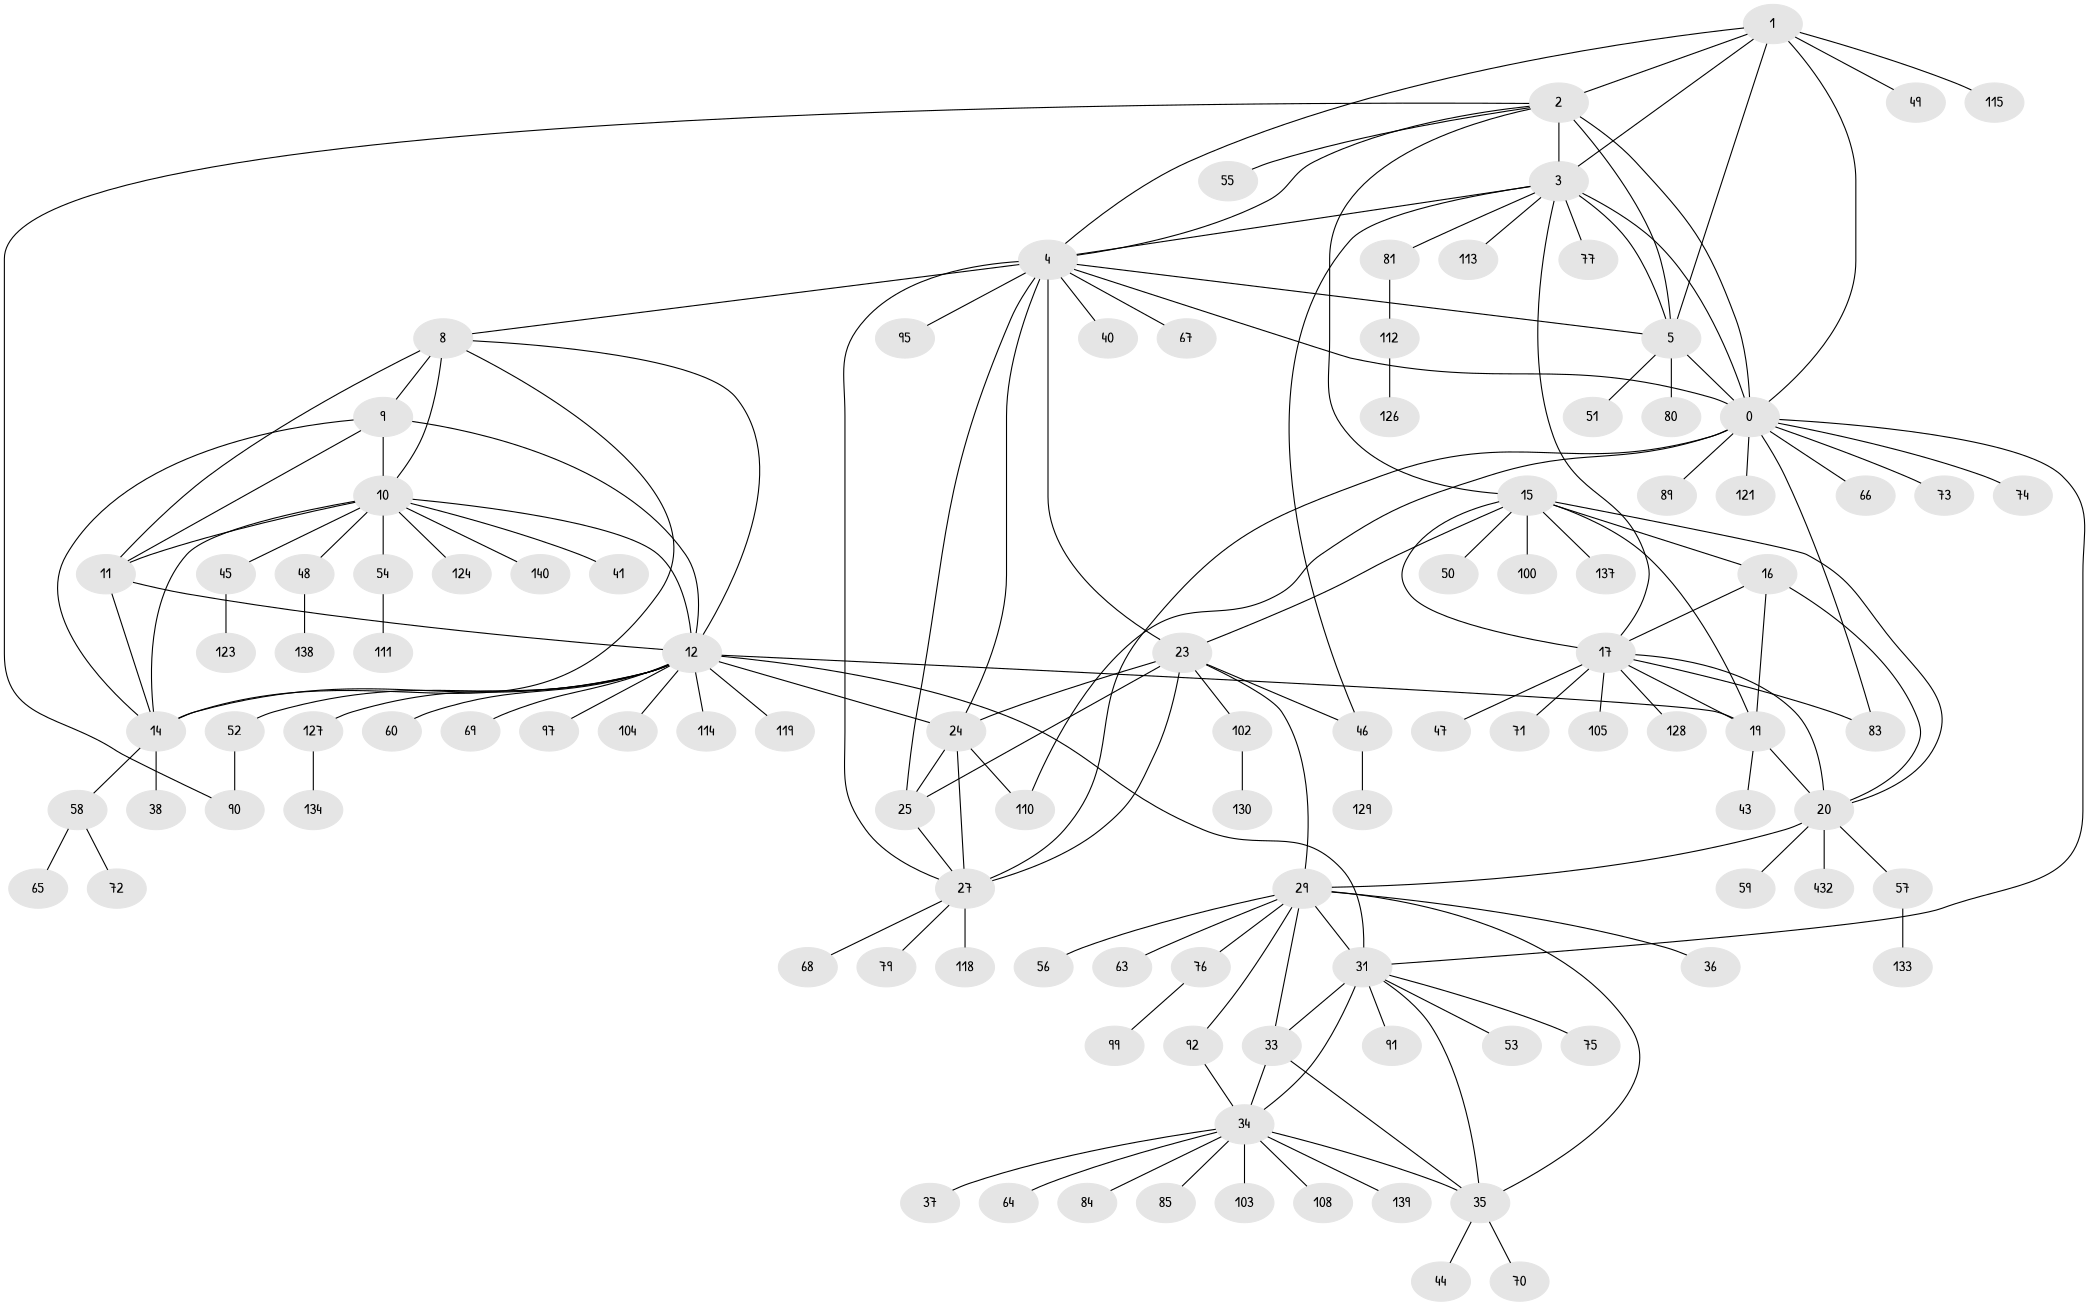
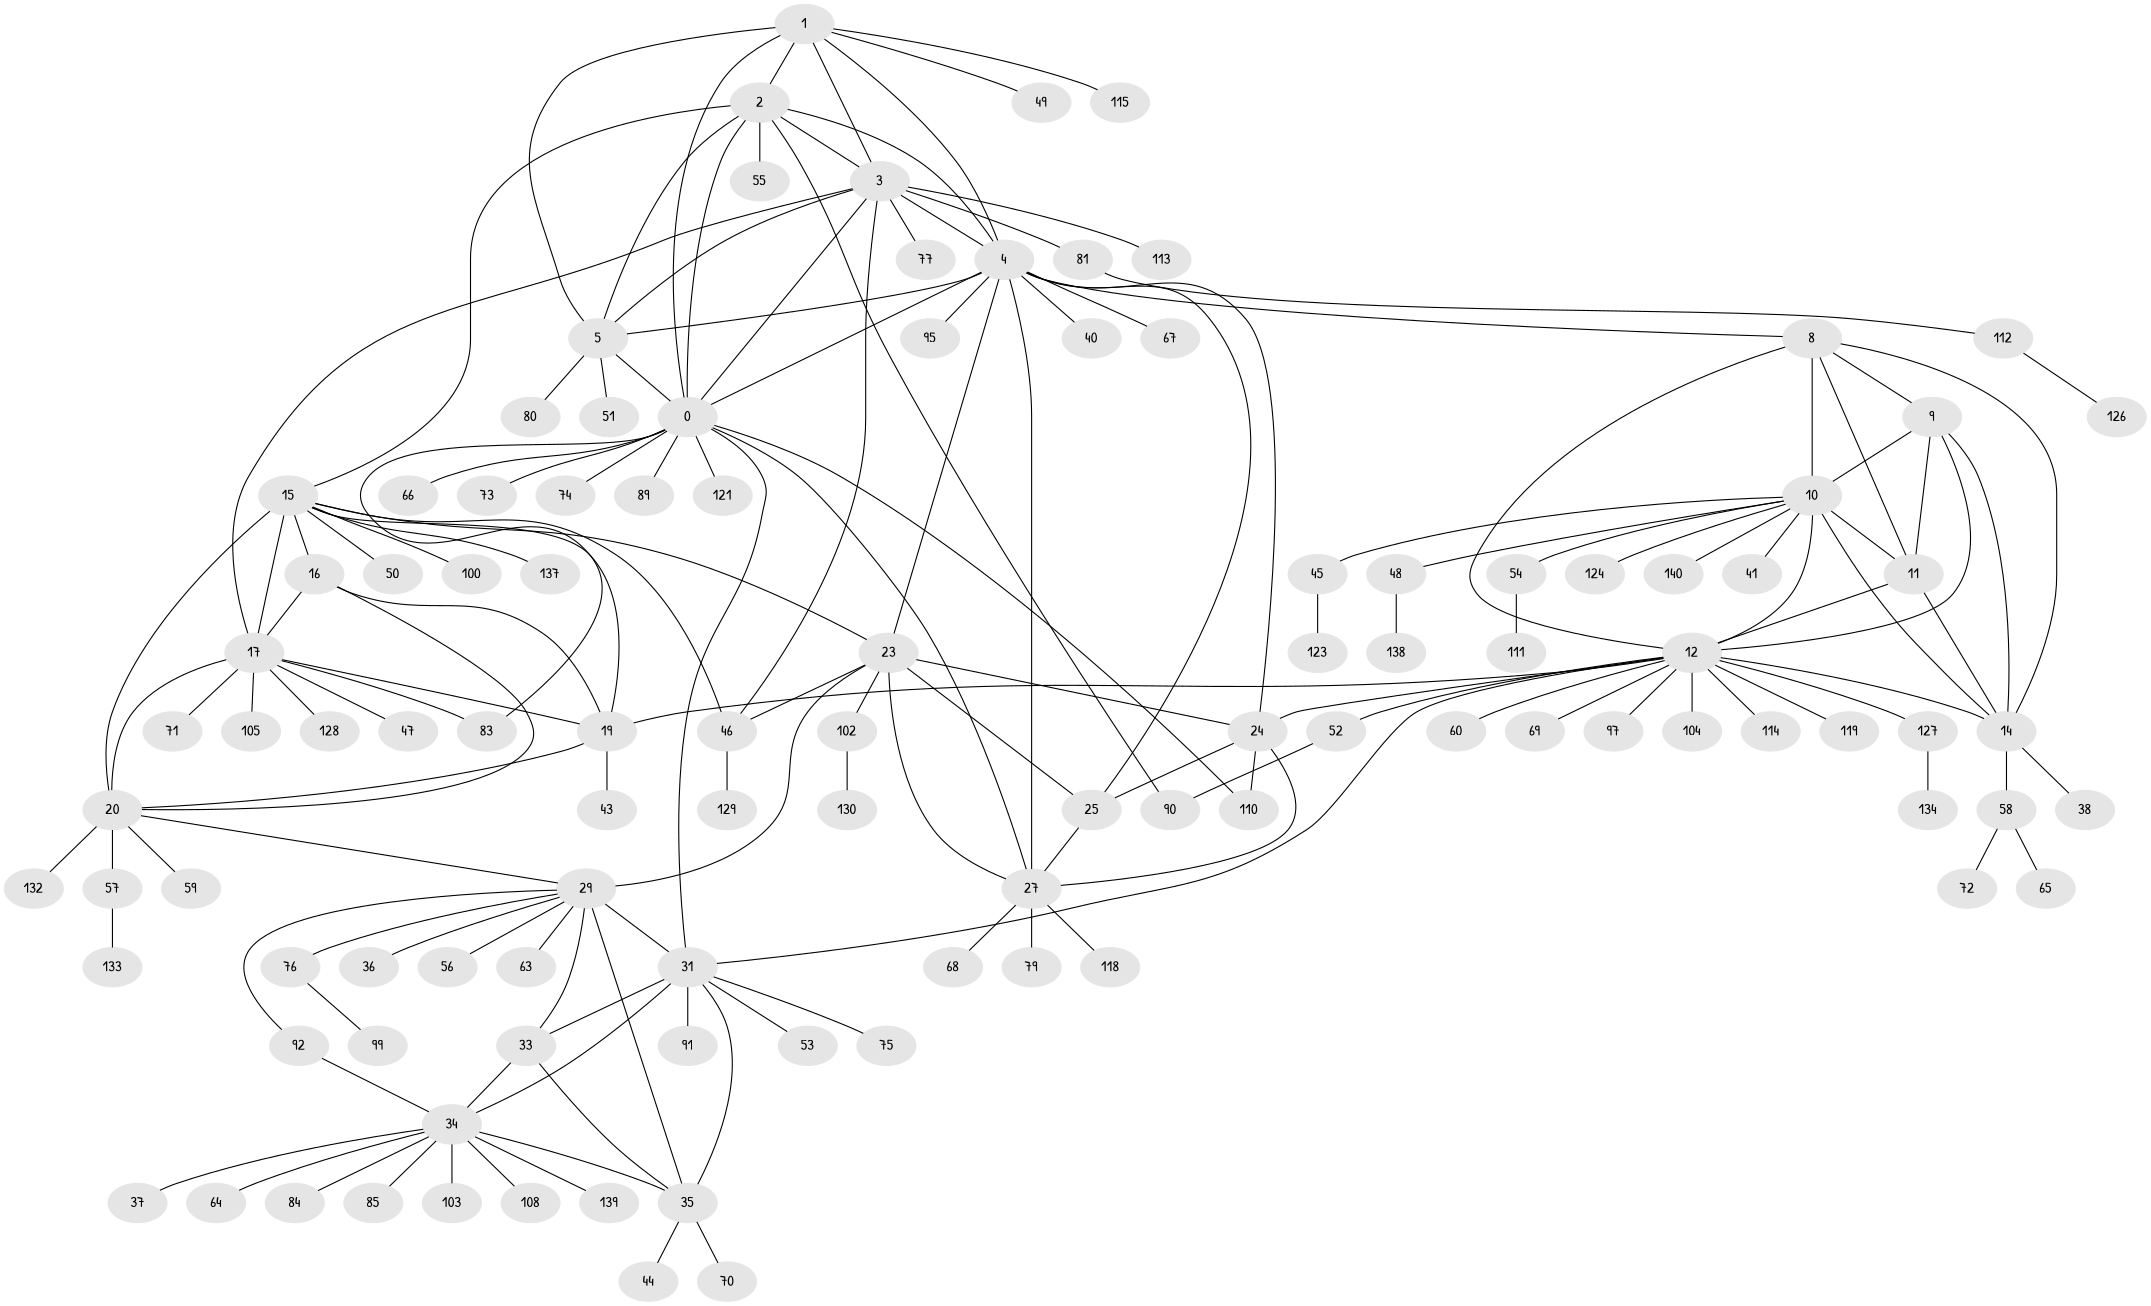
none -> (514, 521)
(1824, 889) -> (34, 889)
